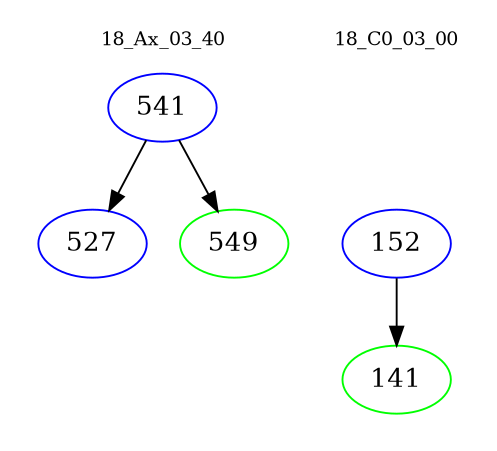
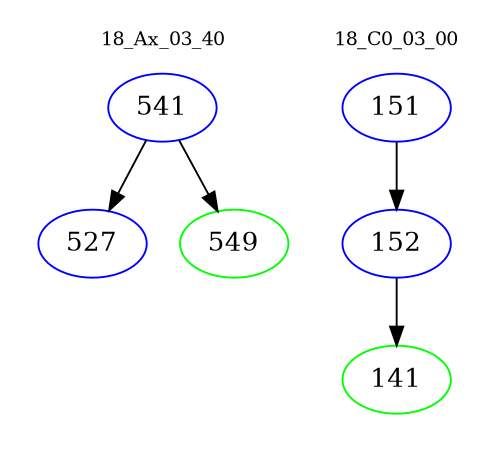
none -> (397, 108)
